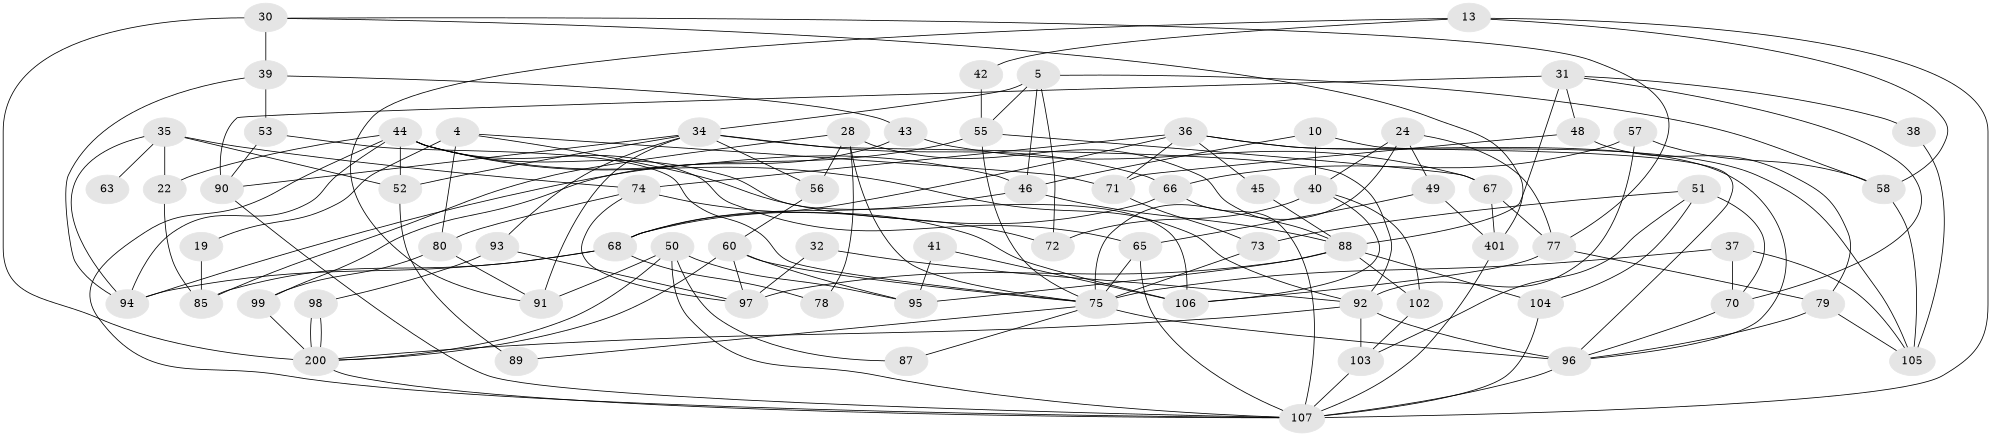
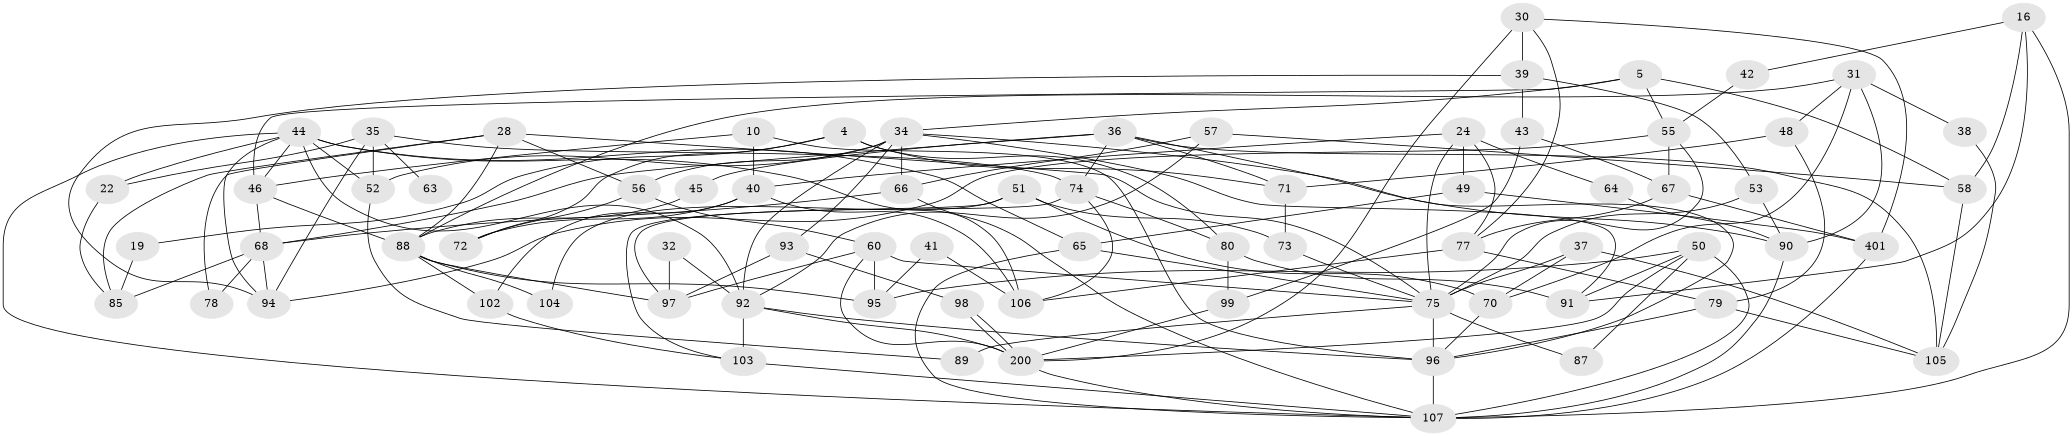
(1469, 18) -> (2024, 18)
(1054, 167) -> (575, 213)
none -> (1612, 189)
(1498, 380) -> none
